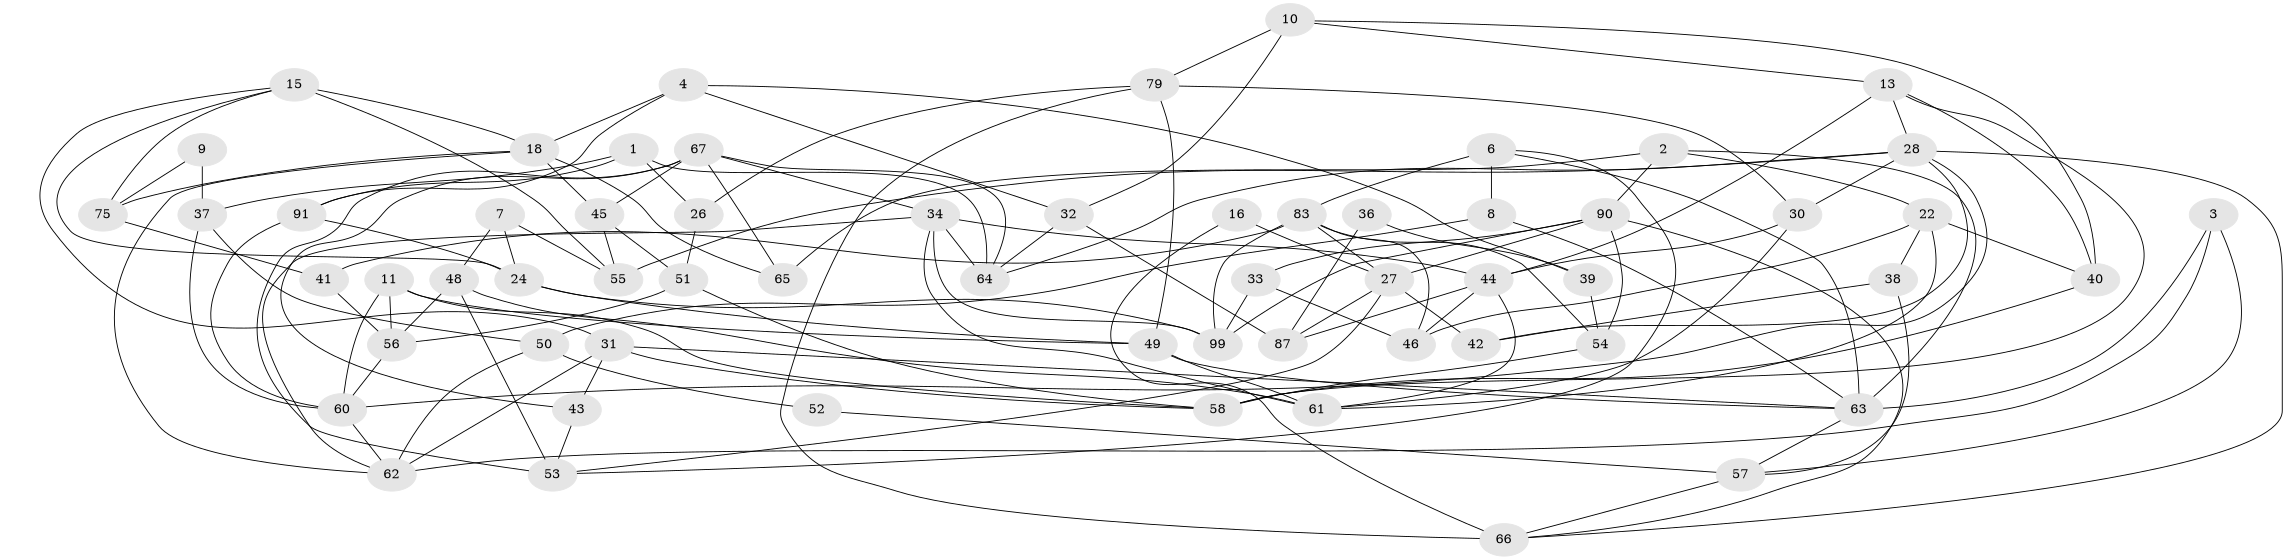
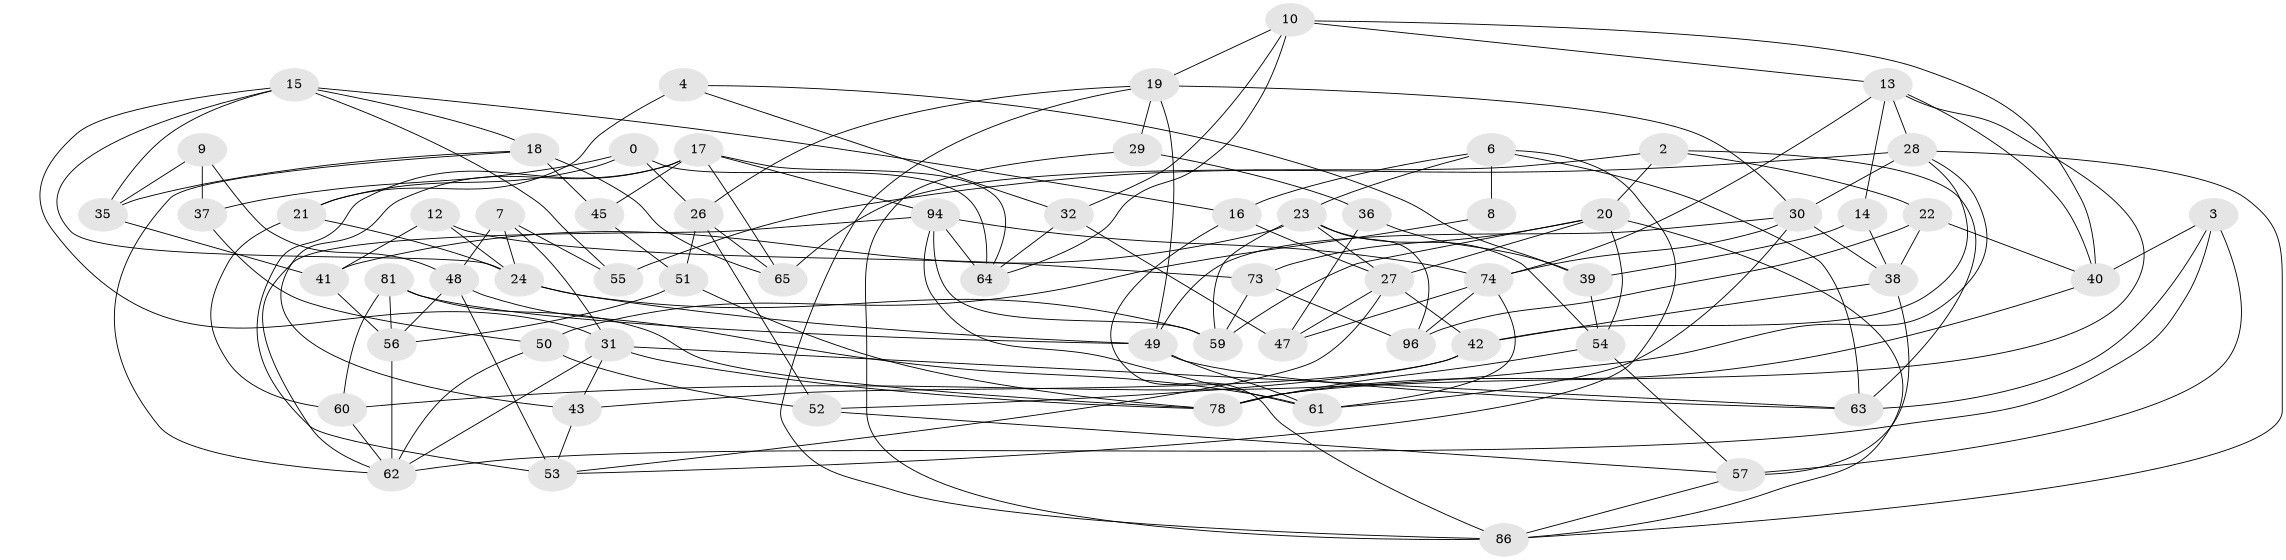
(1155, 85) -> (1155, 85)
(609, 117) -> none
none -> (767, 139)
(634, 150) -> (634, 150)
(699, 150) -> (699, 150)
none -> (1138, 150)
(1305, 179) -> (1162, 184)
none -> (1328, 181)
(103, 215) -> (103, 215)
(302, 215) -> (302, 215)
none -> (435, 215)
(935, 215) -> (935, 215)
(1302, 215) -> (1302, 215)
(1605, 215) -> (1605, 215)
none -> (1862, 215)
none -> (1451, 235)
none -> (290, 242)
none -> (1839, 243)
(609, 247) -> none
none -> (741, 247)
none -> (2154, 247)
none -> (562, 275)
(389, 280) -> (389, 280)
(1256, 280) -> (1256, 280)
(1489, 280) -> (1489, 280)
(1684, 297) -> none
none -> (766, 325)
(1218, 345) -> (1218, 345)
(1283, 345) -> (1283, 345)
(1411, 345) -> (1411, 345)
(206, 356) -> none
(367, 377) -> (392, 412)
(1659, 384) -> none
none -> (837, 392)
none -> (1151, 394)
(1218, 410) -> (1218, 410)
(1800, 442) -> (1671, 410)
(1504, 540) -> (1504, 540)
